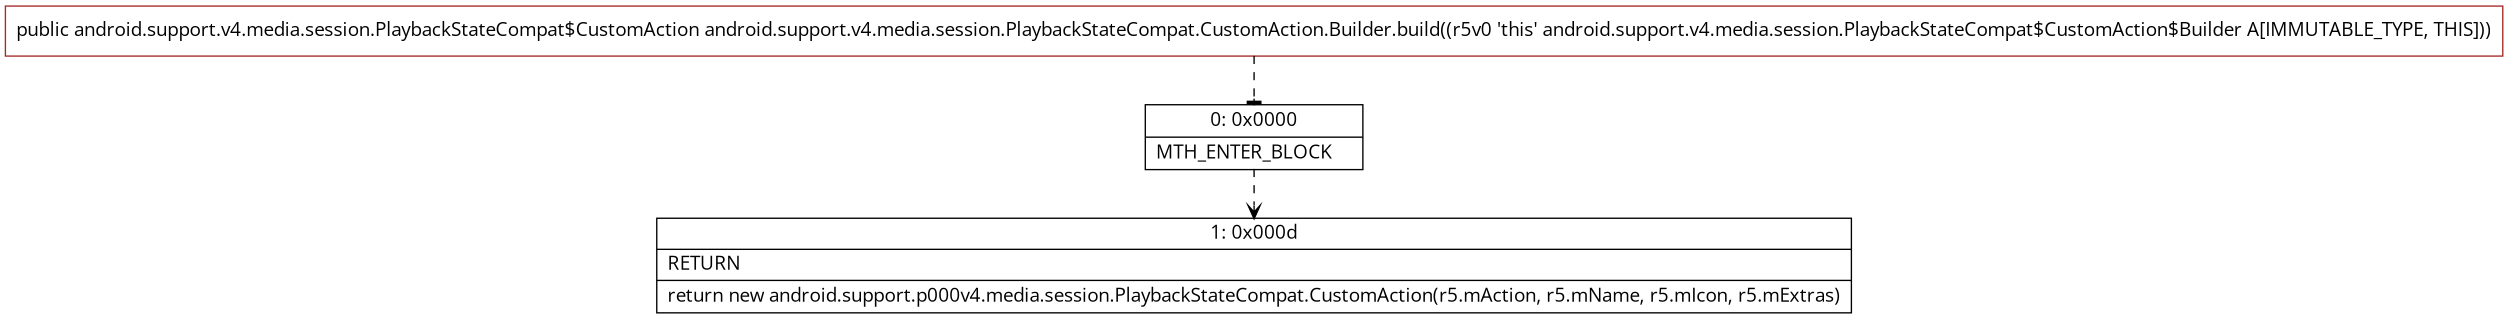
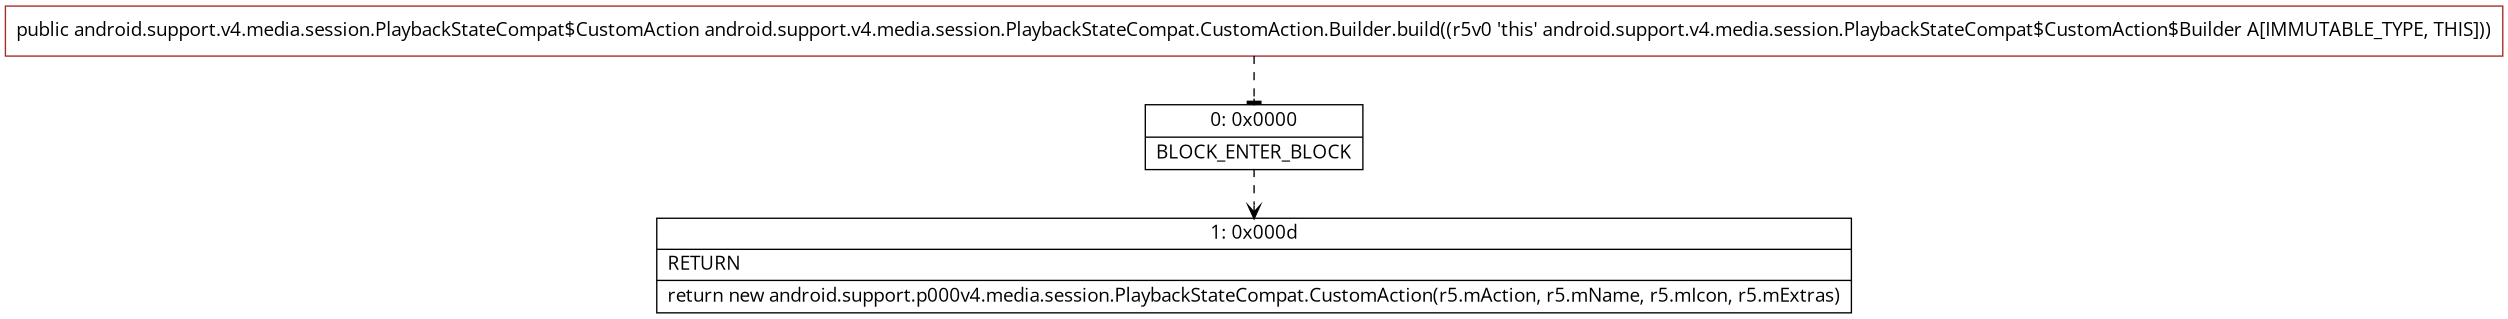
(1244, 153) -> (1254, 153)
